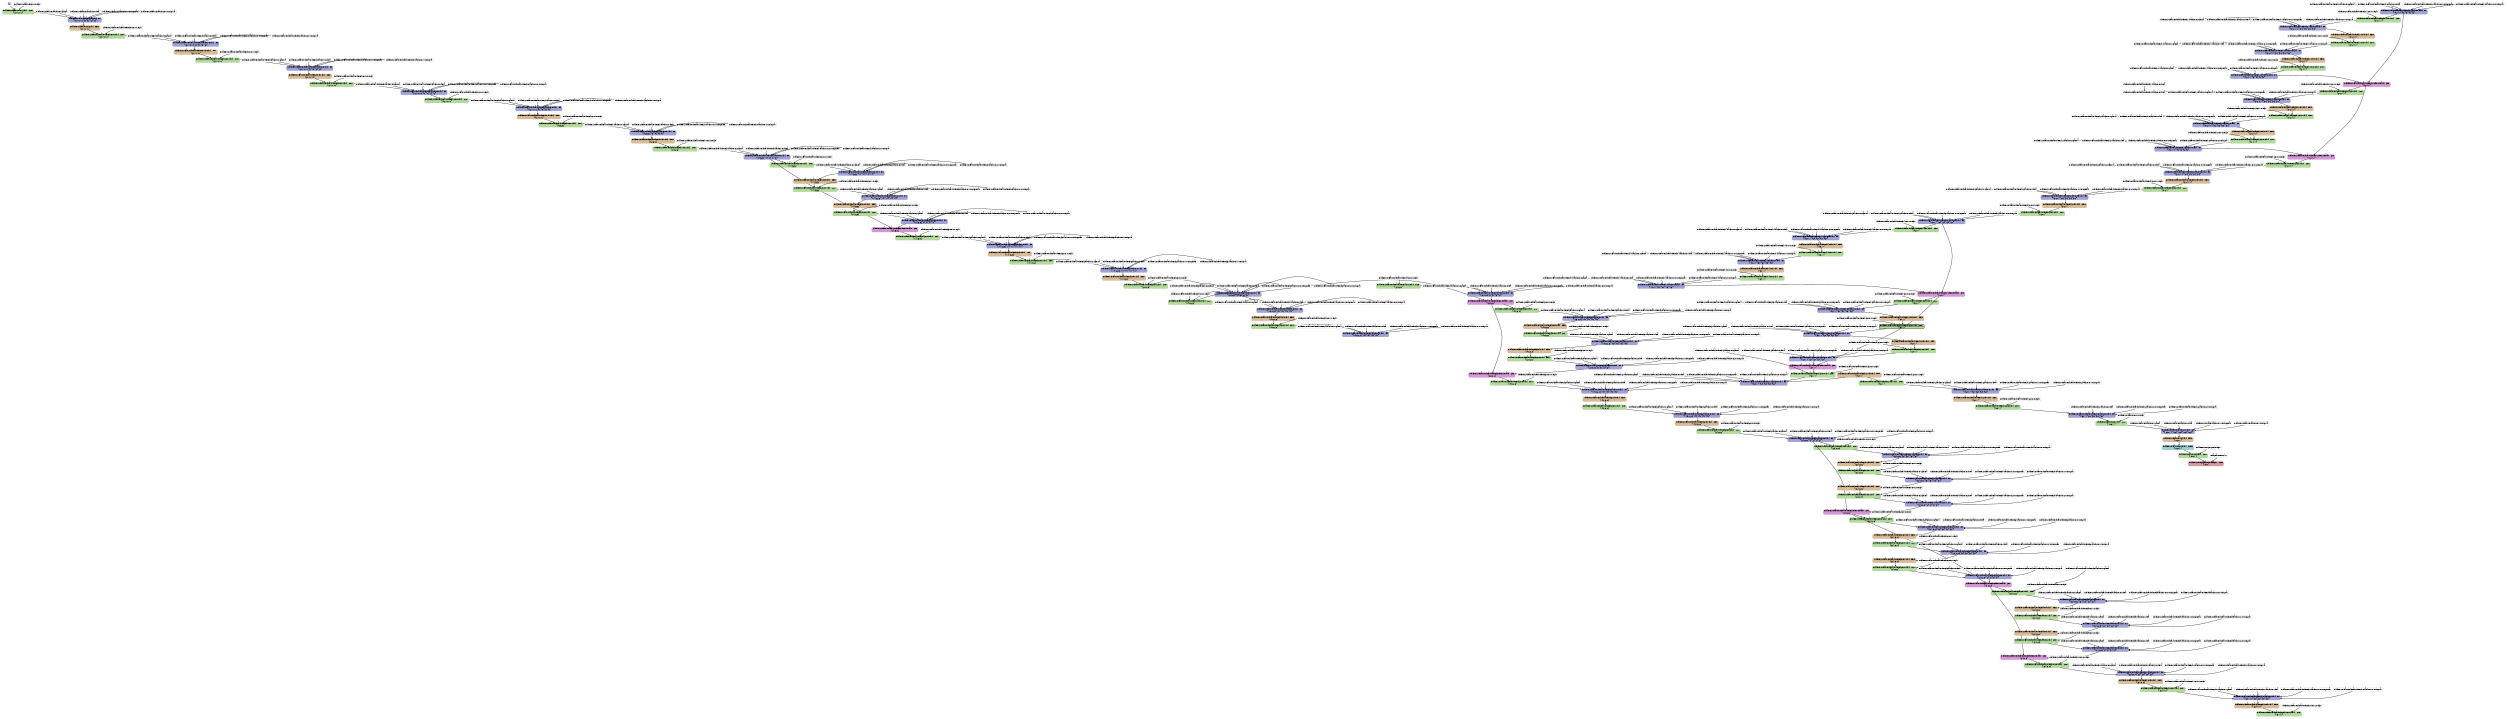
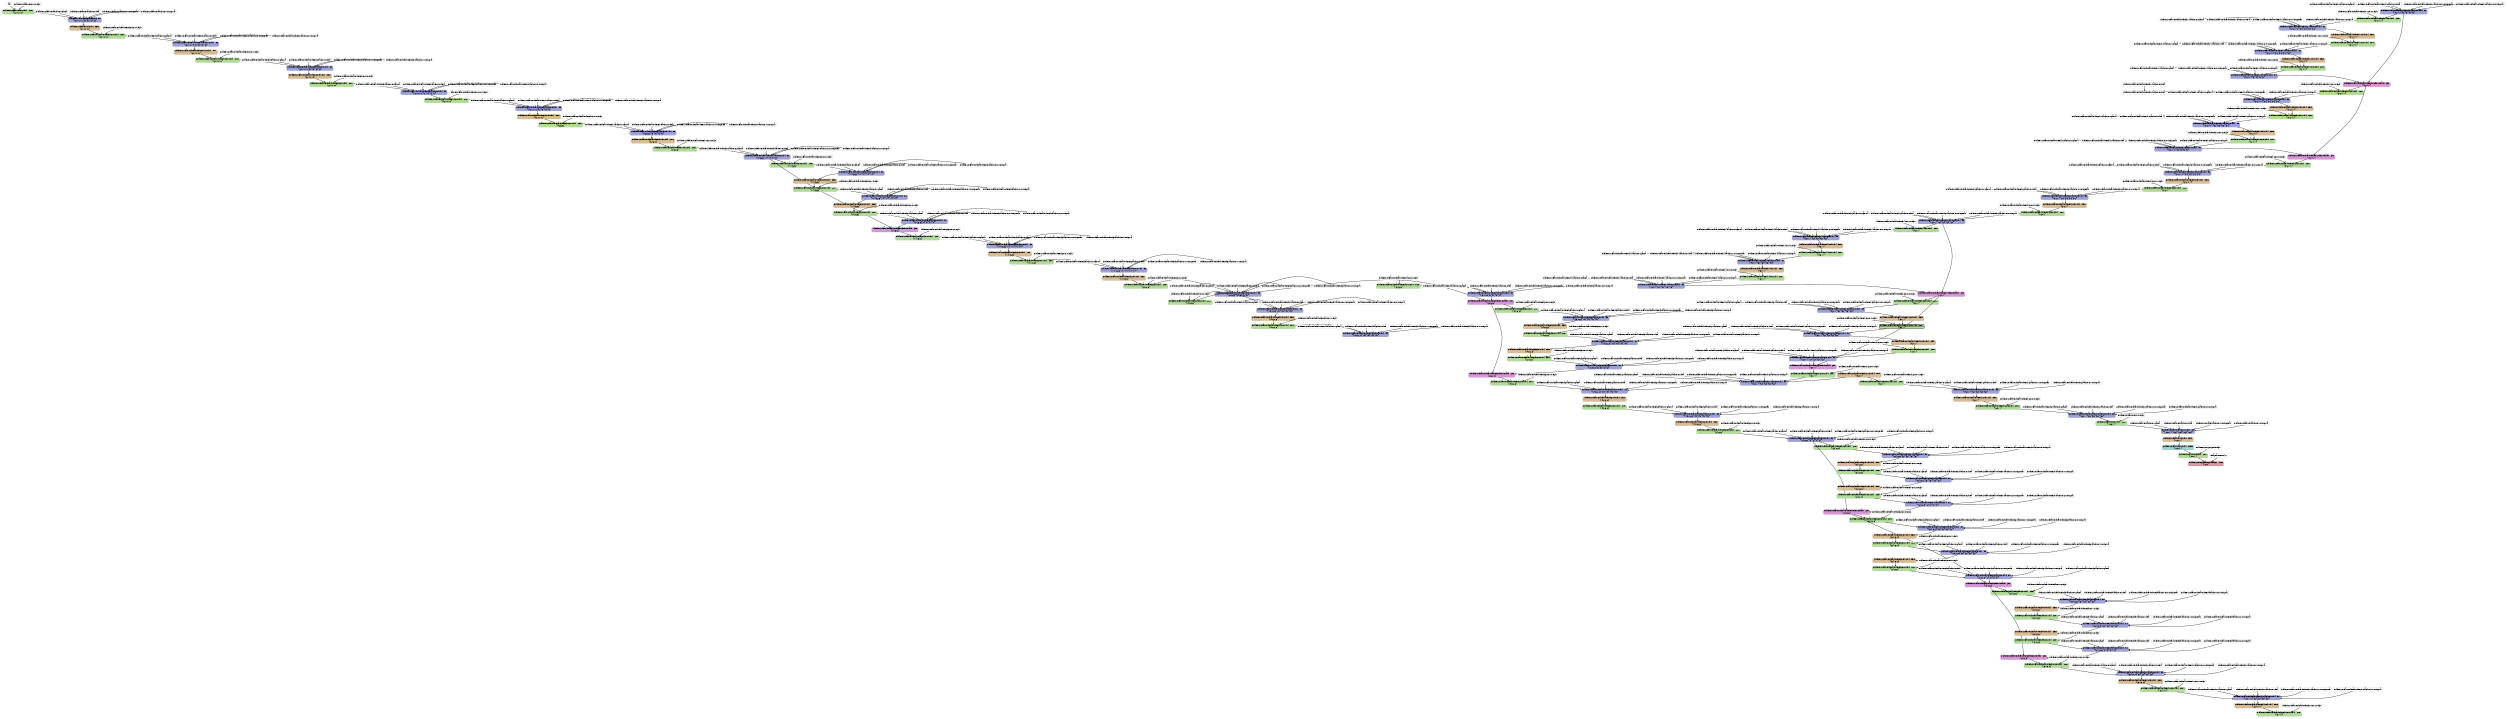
(469, 93) -> (469, 93)
(1767, 360) -> (1768, 354)
none -> (2045, 407)
(2072, 579) -> (2048, 577)
